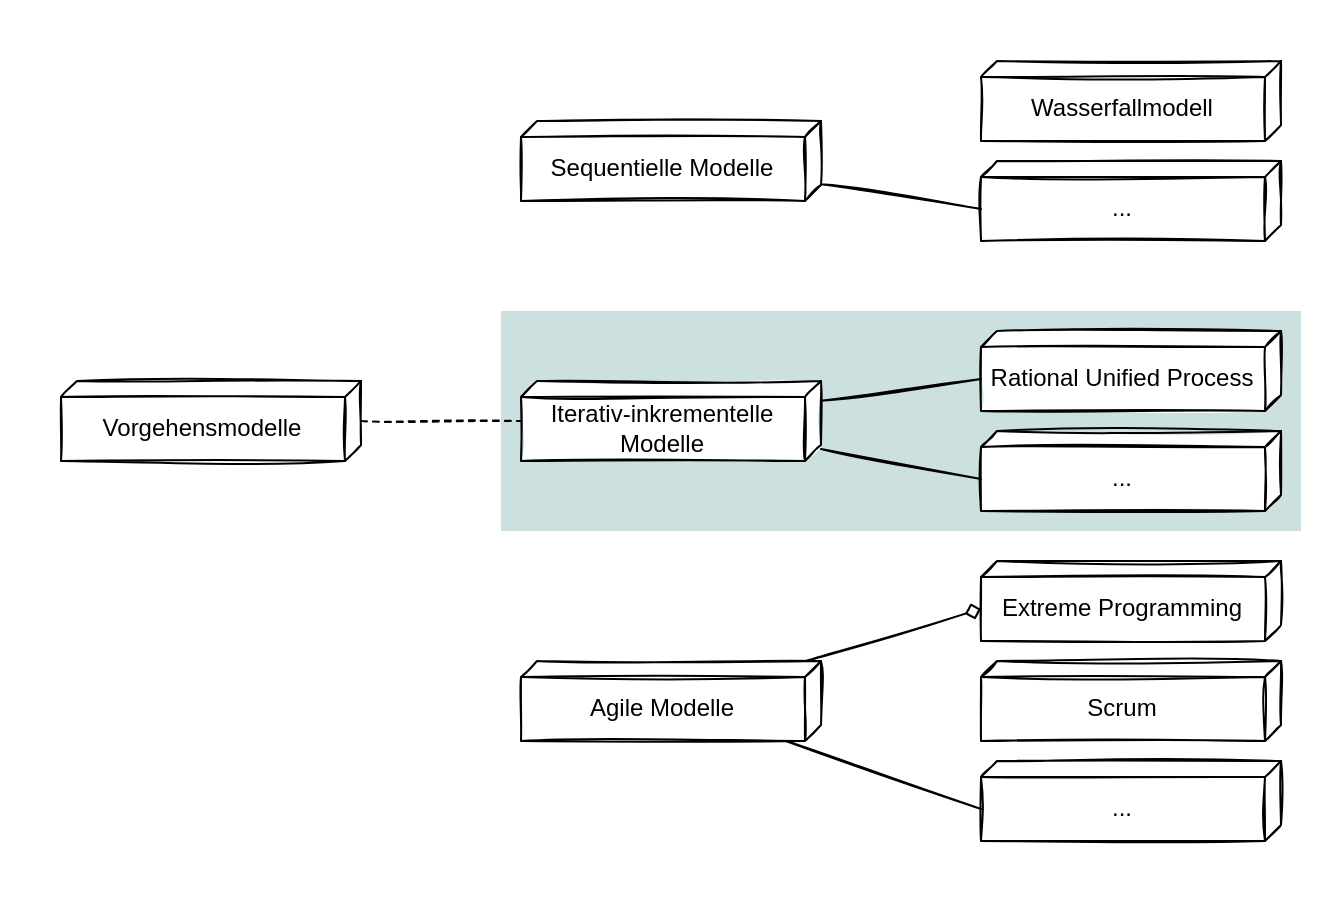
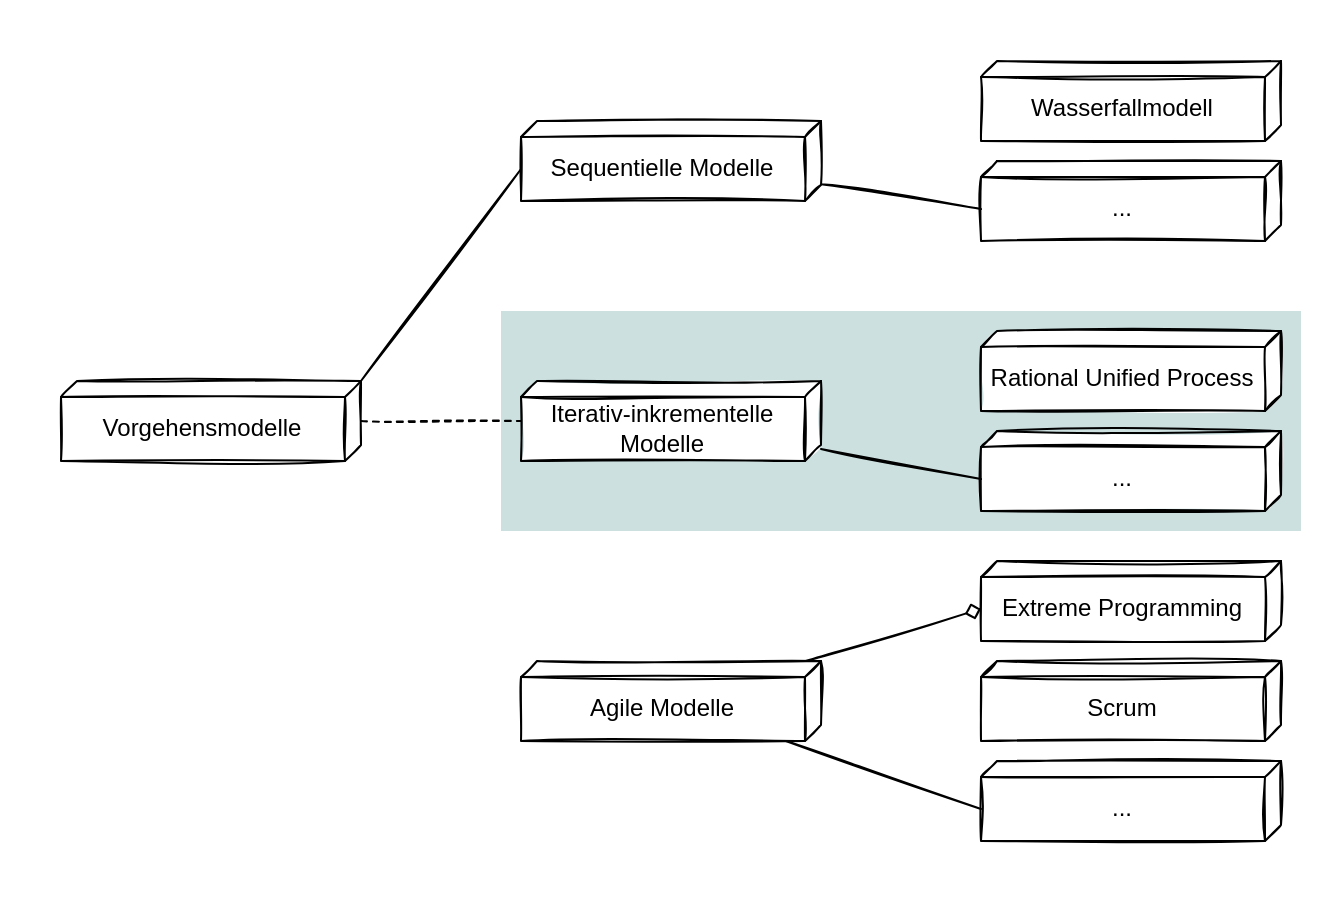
none -> (441, 275)
(901, 390) -> none
